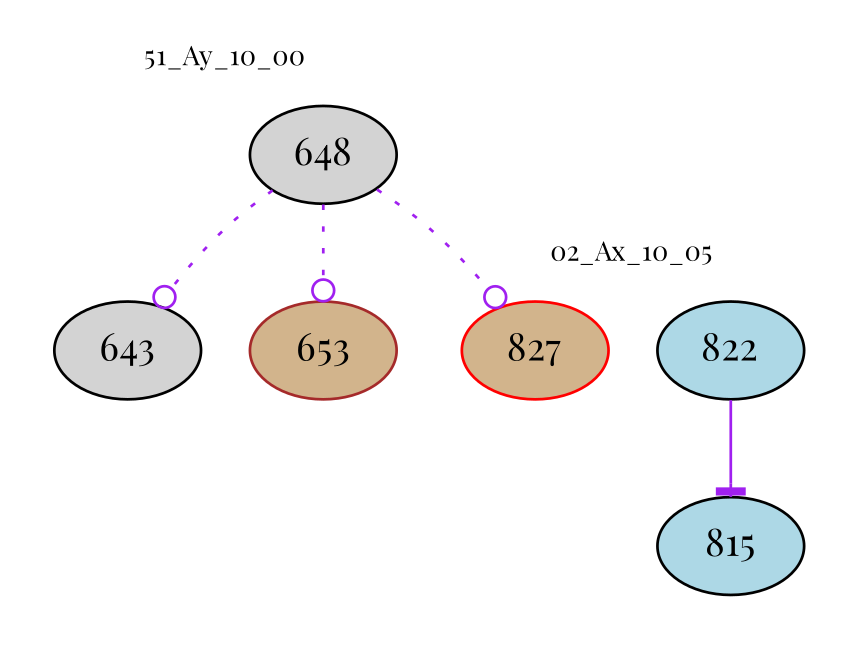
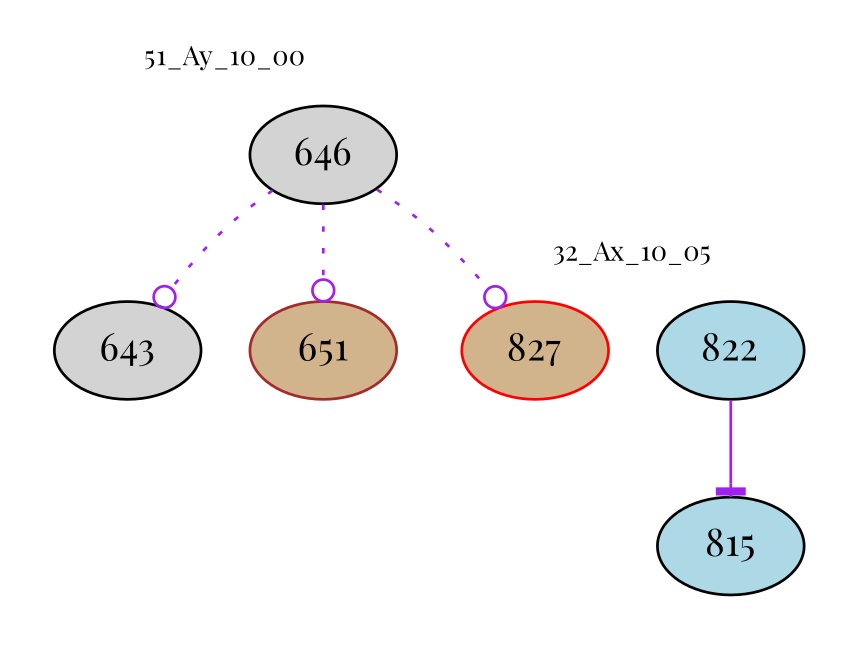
(323, 155) -> (323, 155)
(633, 254) -> (633, 254)
(323, 350) -> (323, 350)
